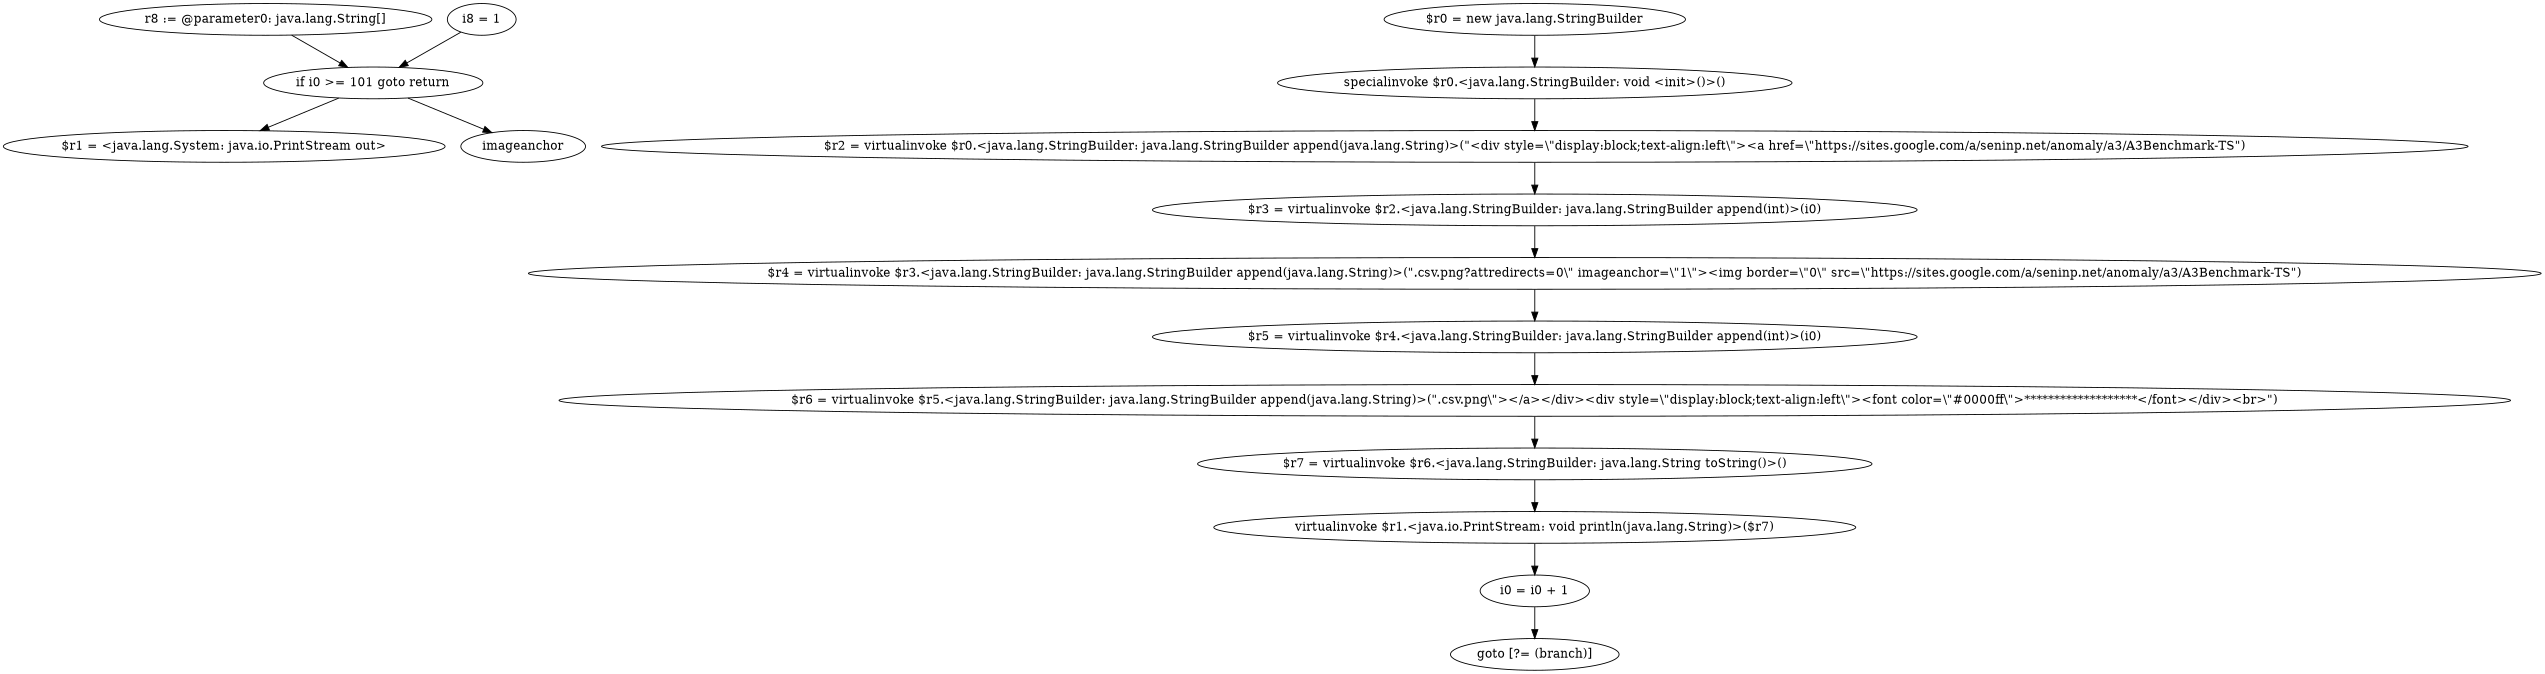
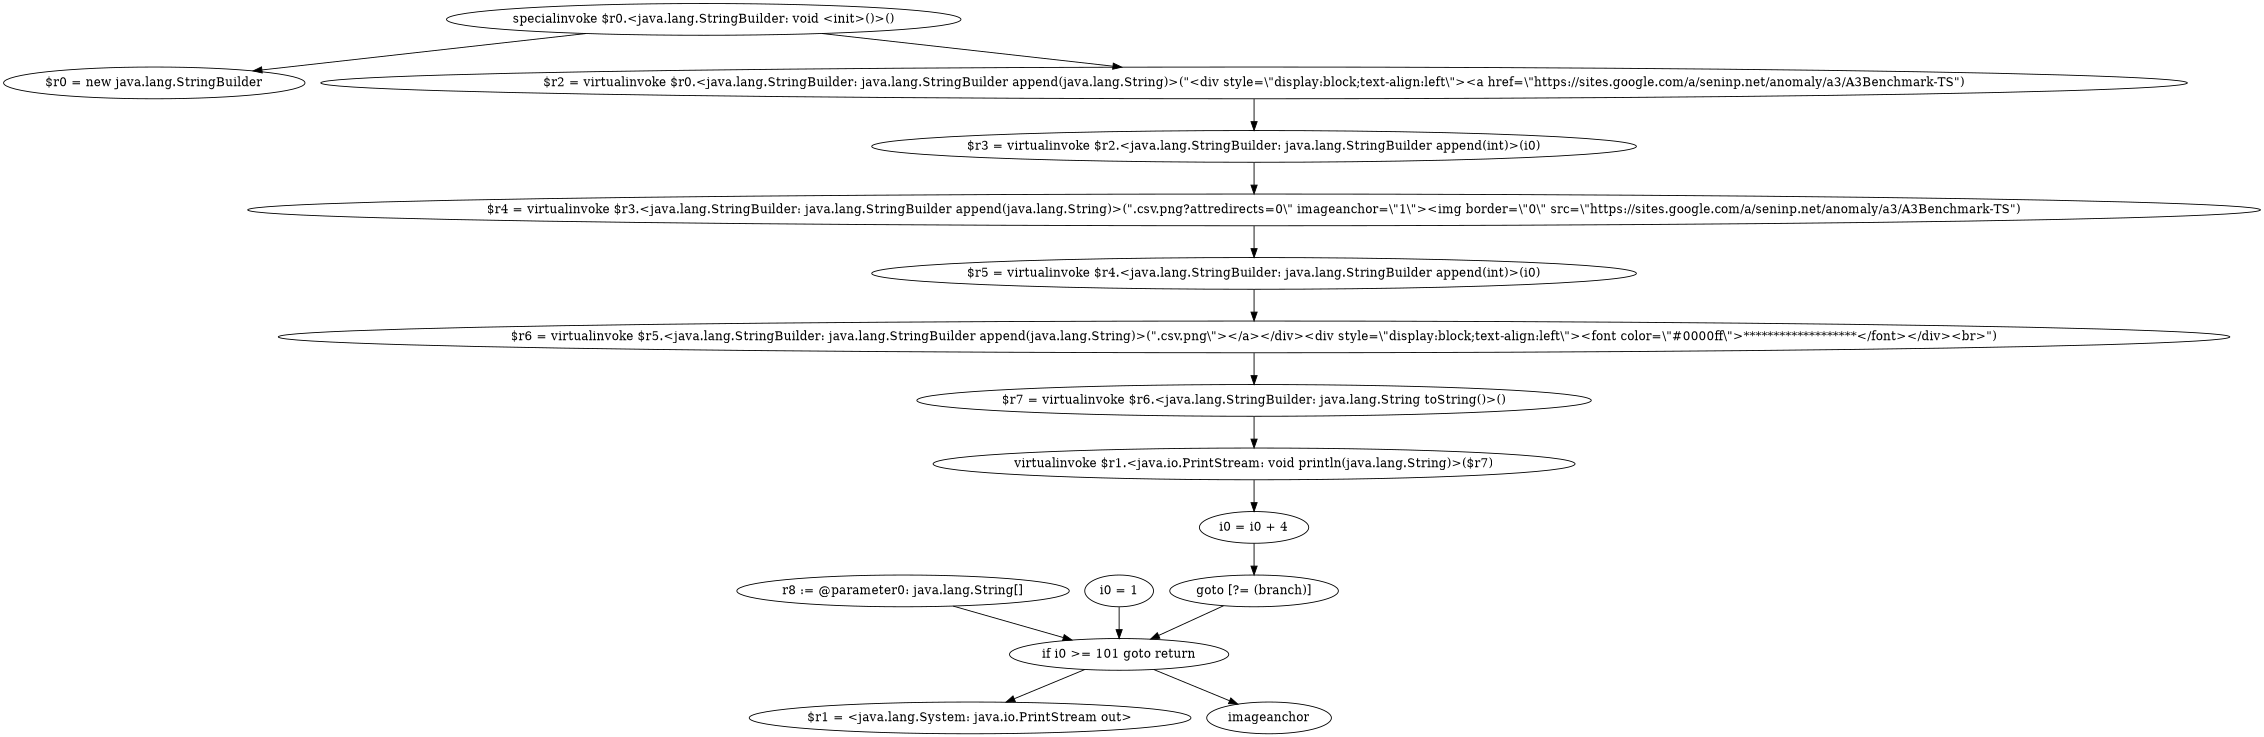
(482, 19) -> (1119, 591)
(1535, 47) -> (424, 52)
(1535, 591) -> (1254, 527)
none -> (1191, 621)
